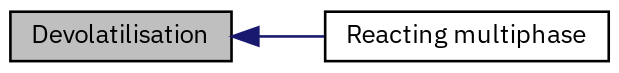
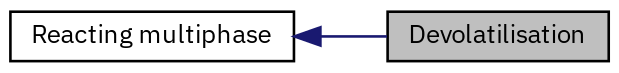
(292, 36) -> (354, 36)
